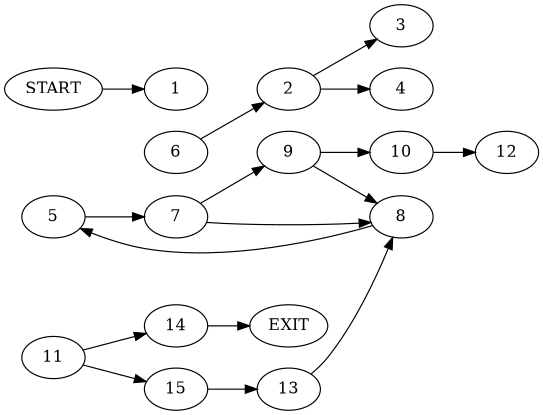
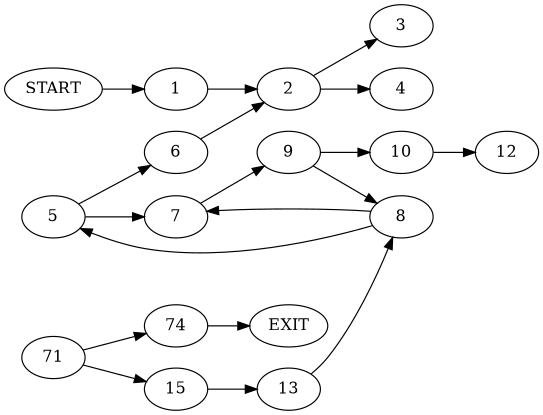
none -> (227, 89)
none -> (110, 187)
(283, 225) -> (295, 209)
(176, 326) -> (176, 326)
(53, 358) -> (53, 358)
